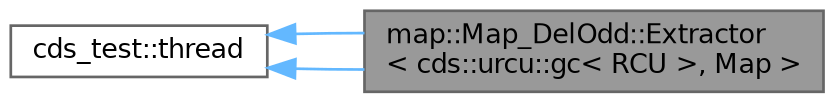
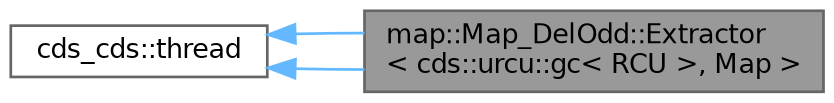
(139, 51) -> (139, 51)
